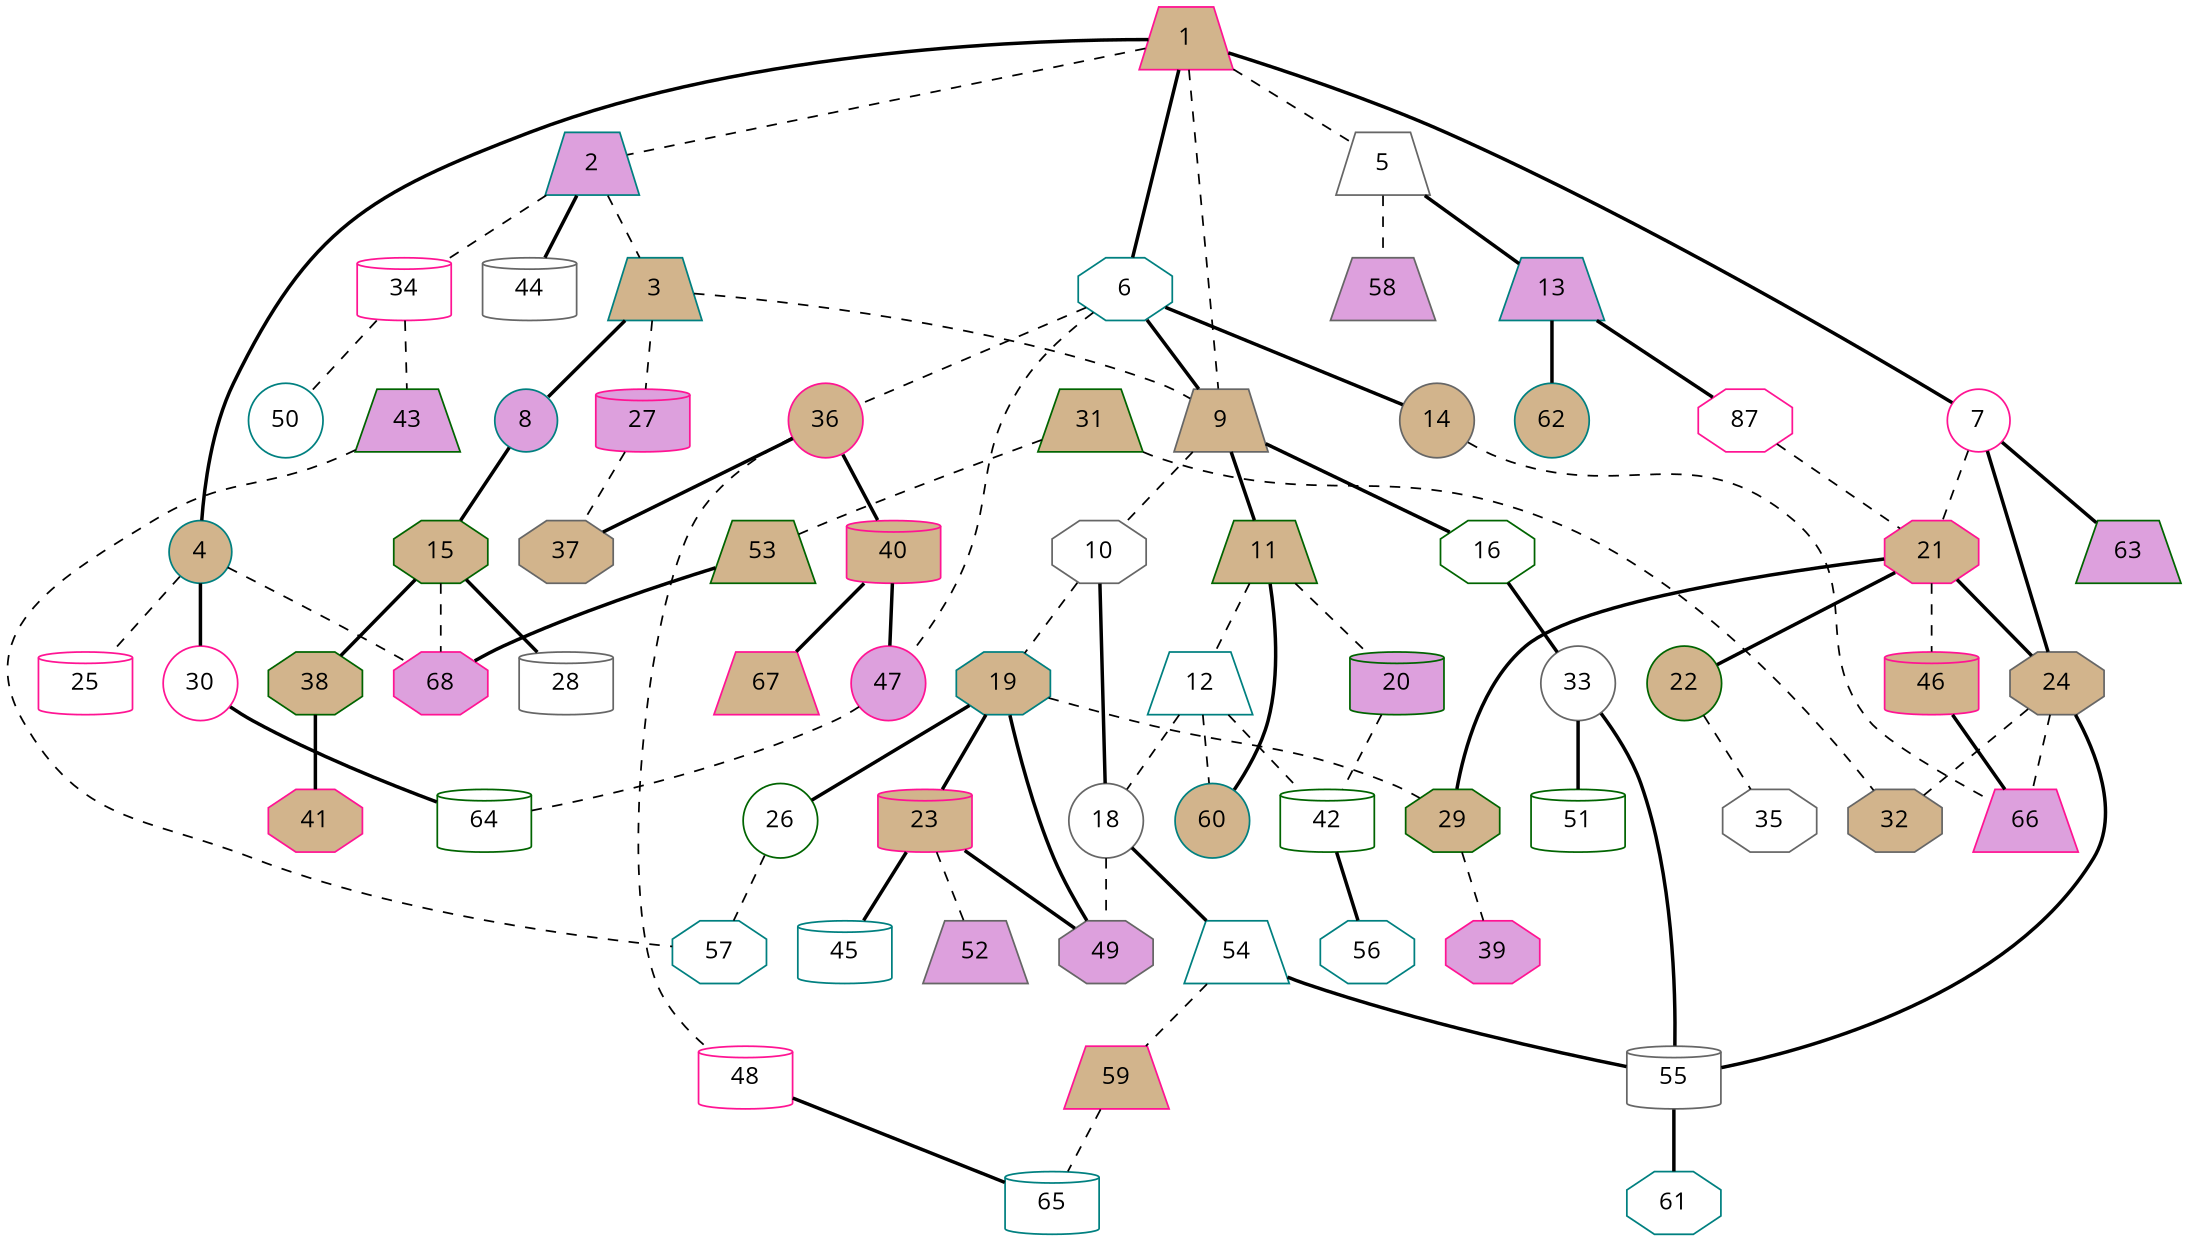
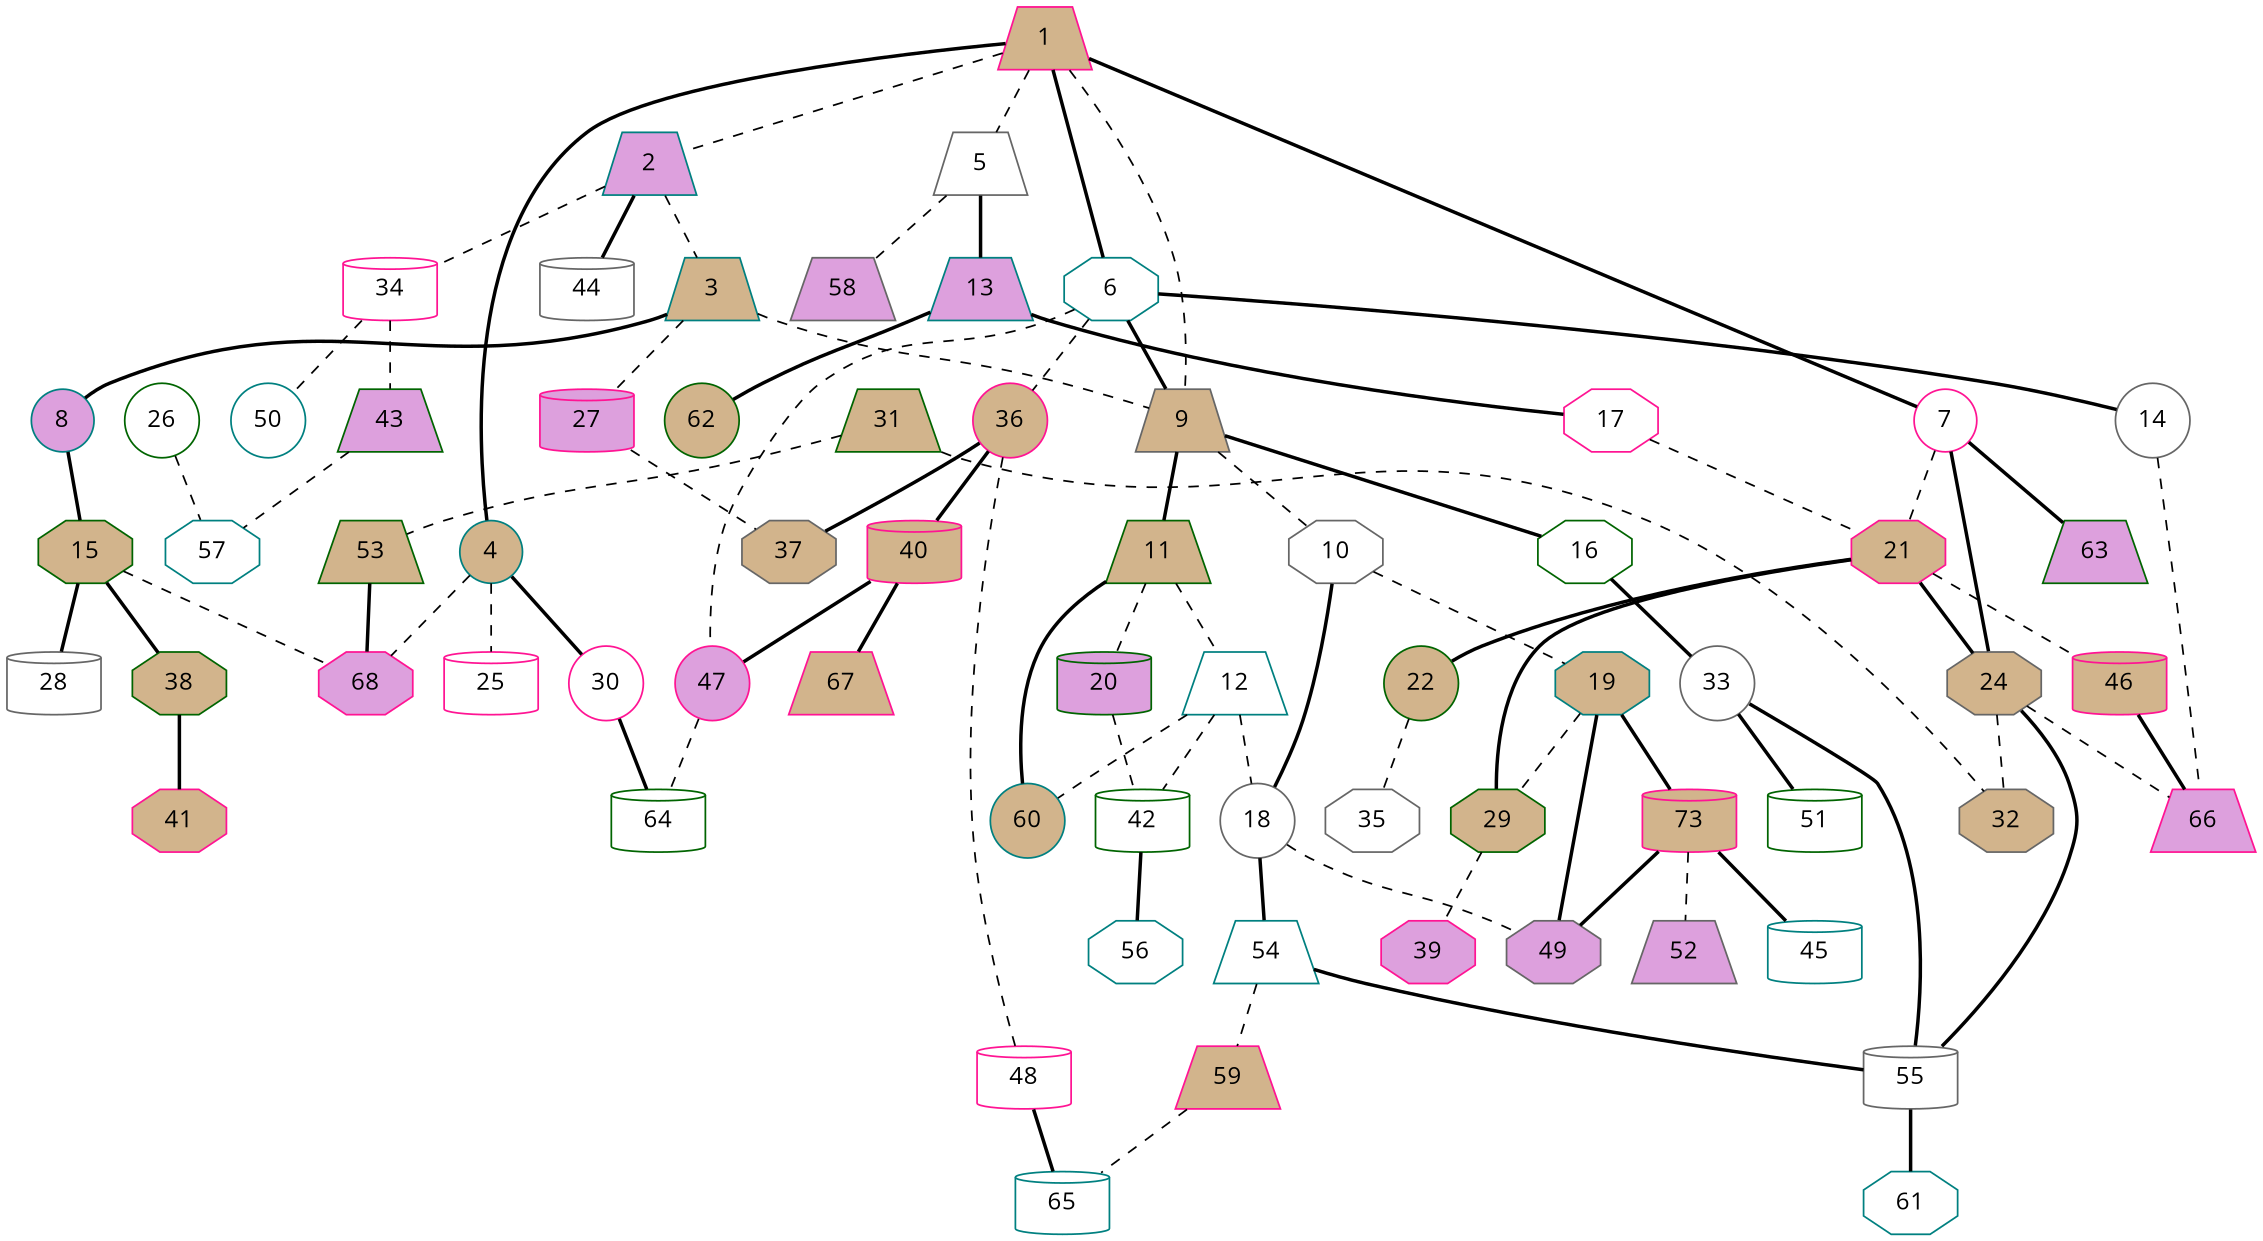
(1437, 421) -> (2153, 421)
(1552, 421) -> (702, 421)
(1745, 421) -> (1611, 421)
(891, 753) -> none
(925, 821) -> (1689, 821)
